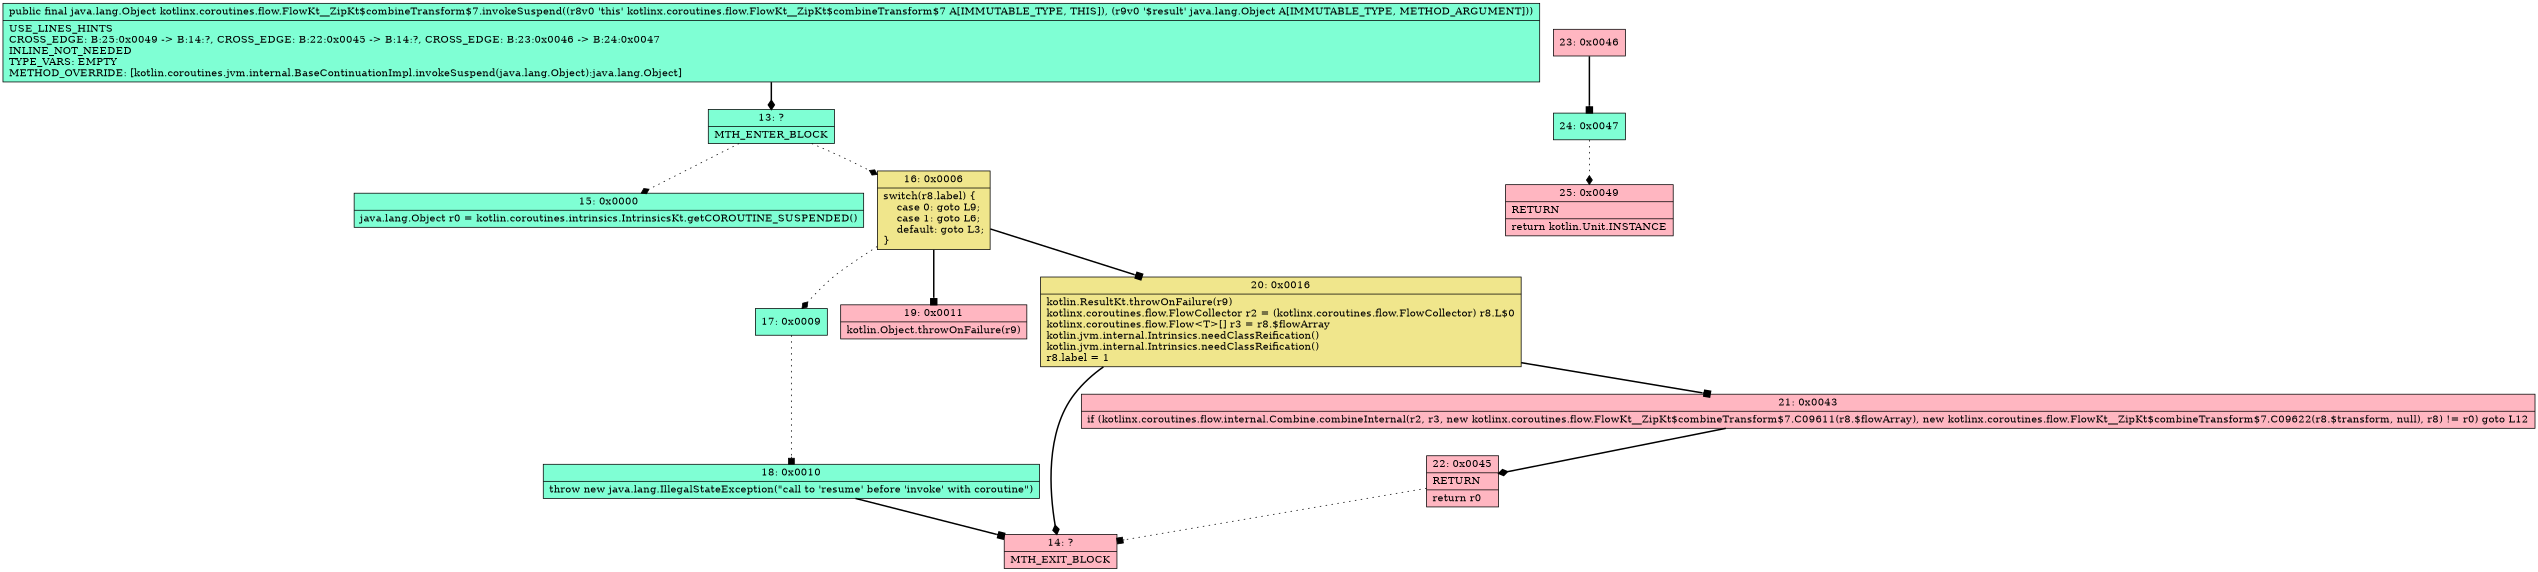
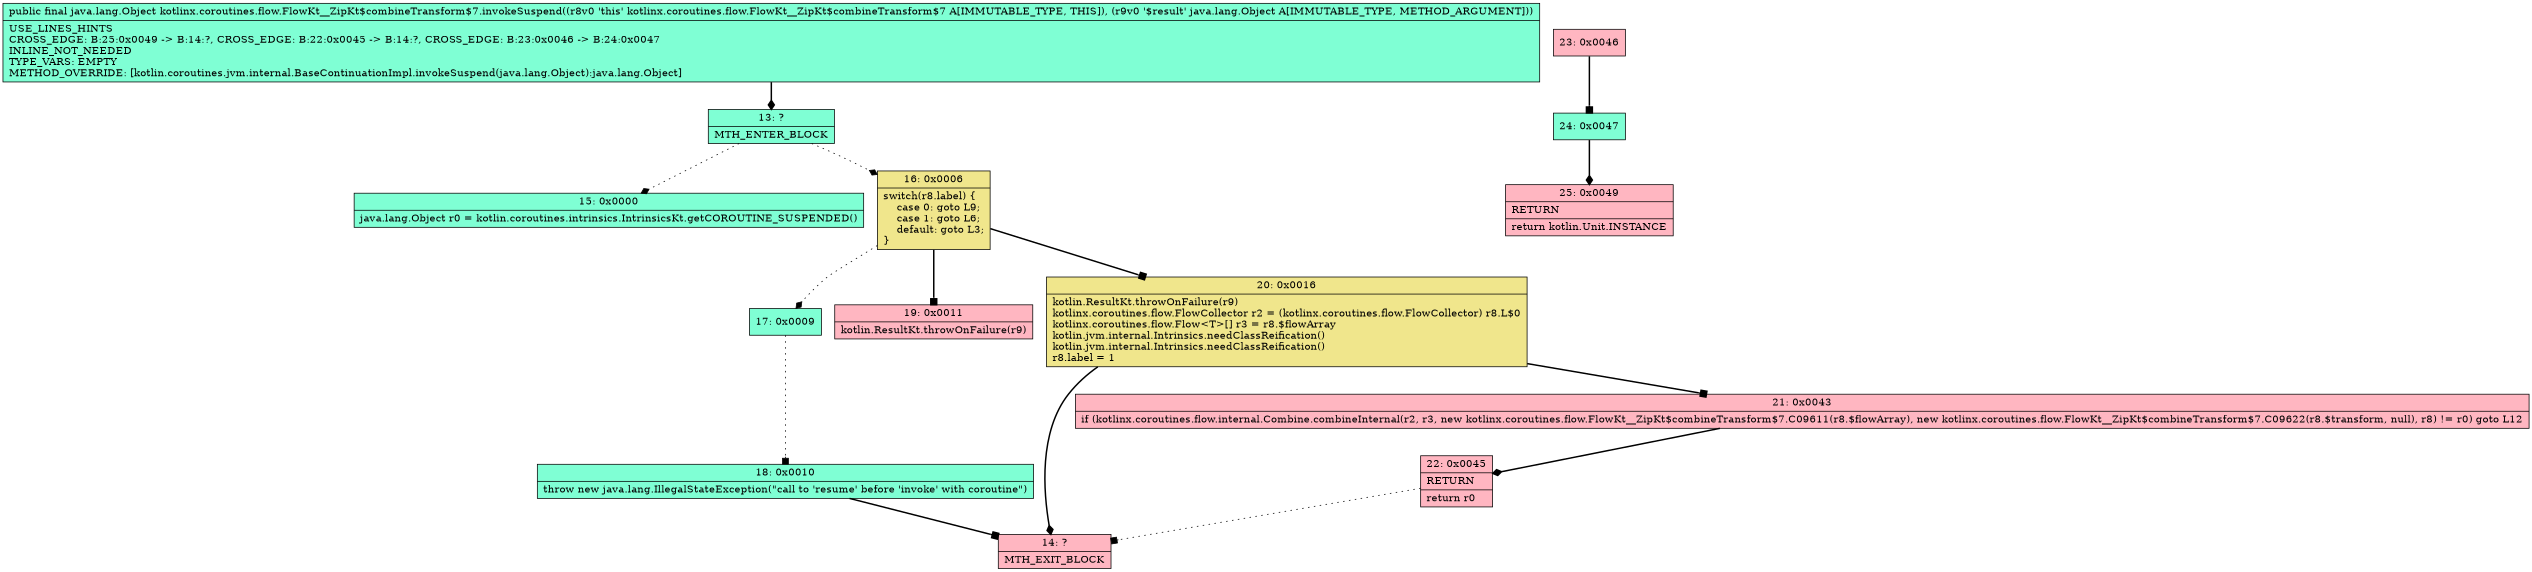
(1589, 158) -> (1589, 158)
(934, 330) -> (934, 330)
